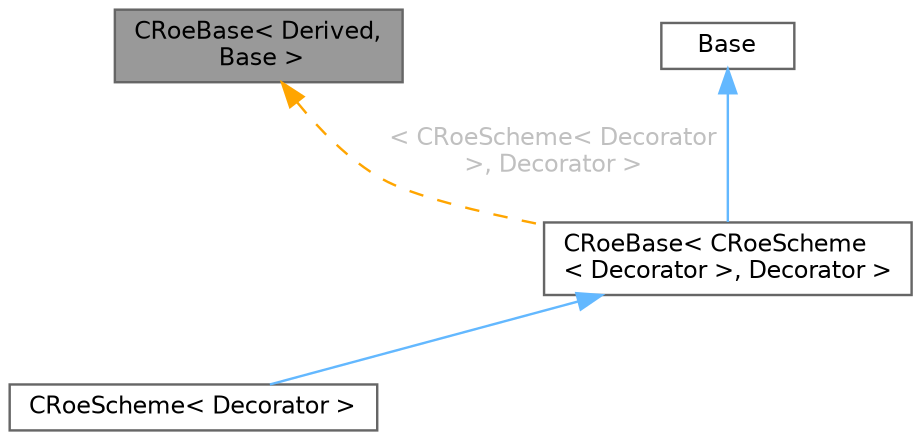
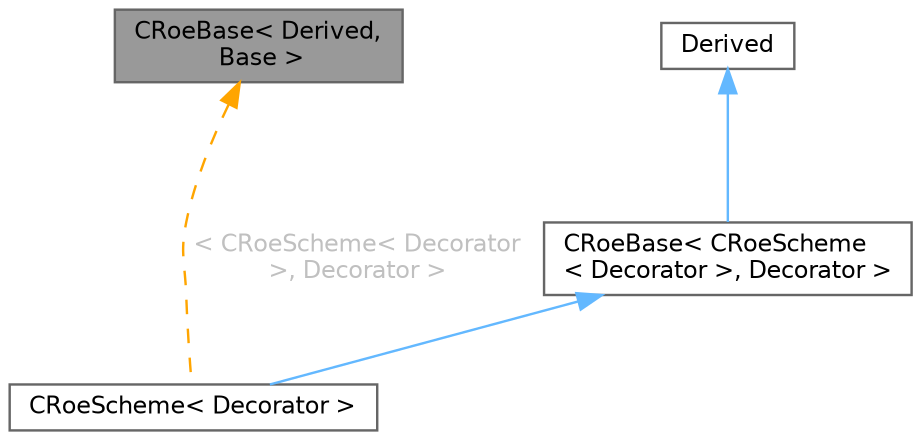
(728, 46) -> (728, 46)
(407, 190) -> (184, 240)
